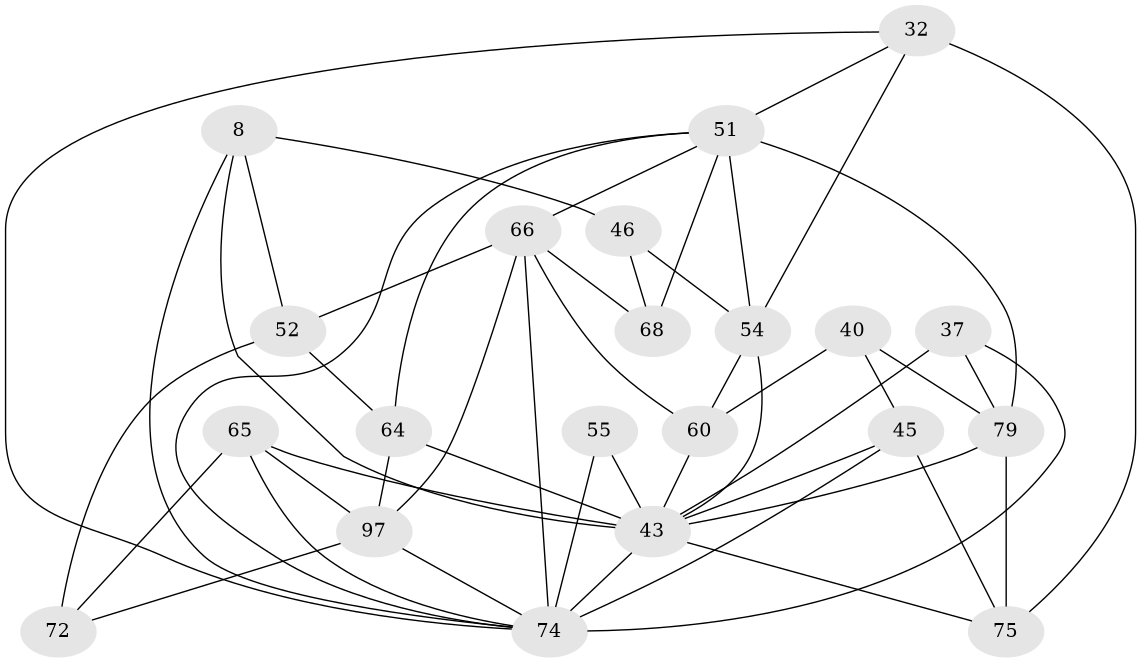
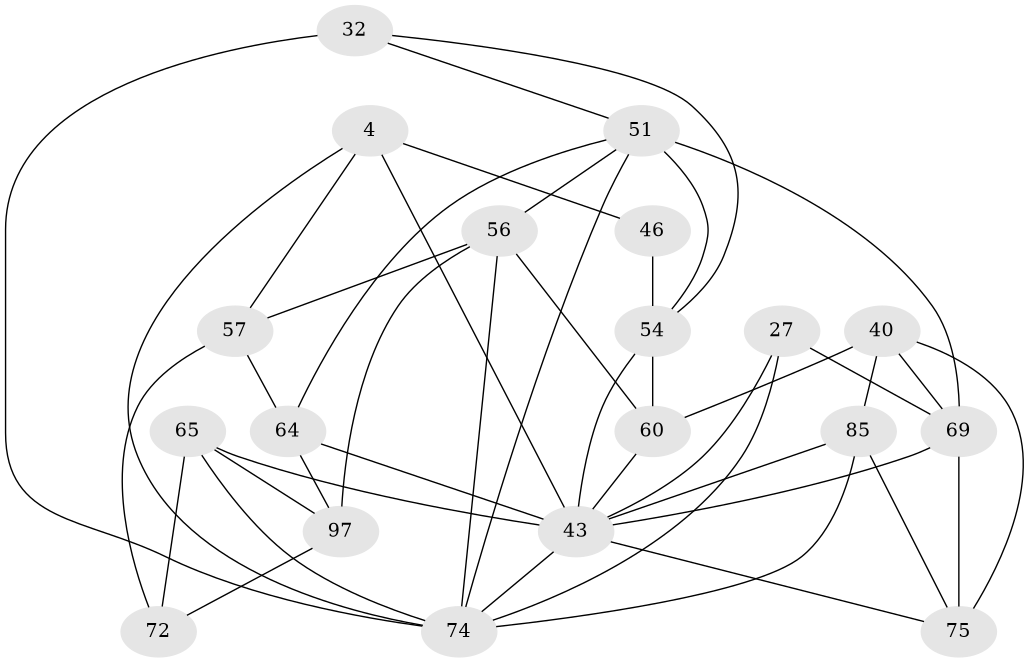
(239, 131) -> (370, 131)
(523, 231) -> (500, 231)
(1136, 299) -> (1022, 454)
(288, 331) -> (235, 331)
(653, 331) -> none
(953, 331) -> (782, 331)
(600, 431) -> none
(906, 431) -> (859, 431)
(1006, 431) -> (959, 431)
(462, 582) -> none
